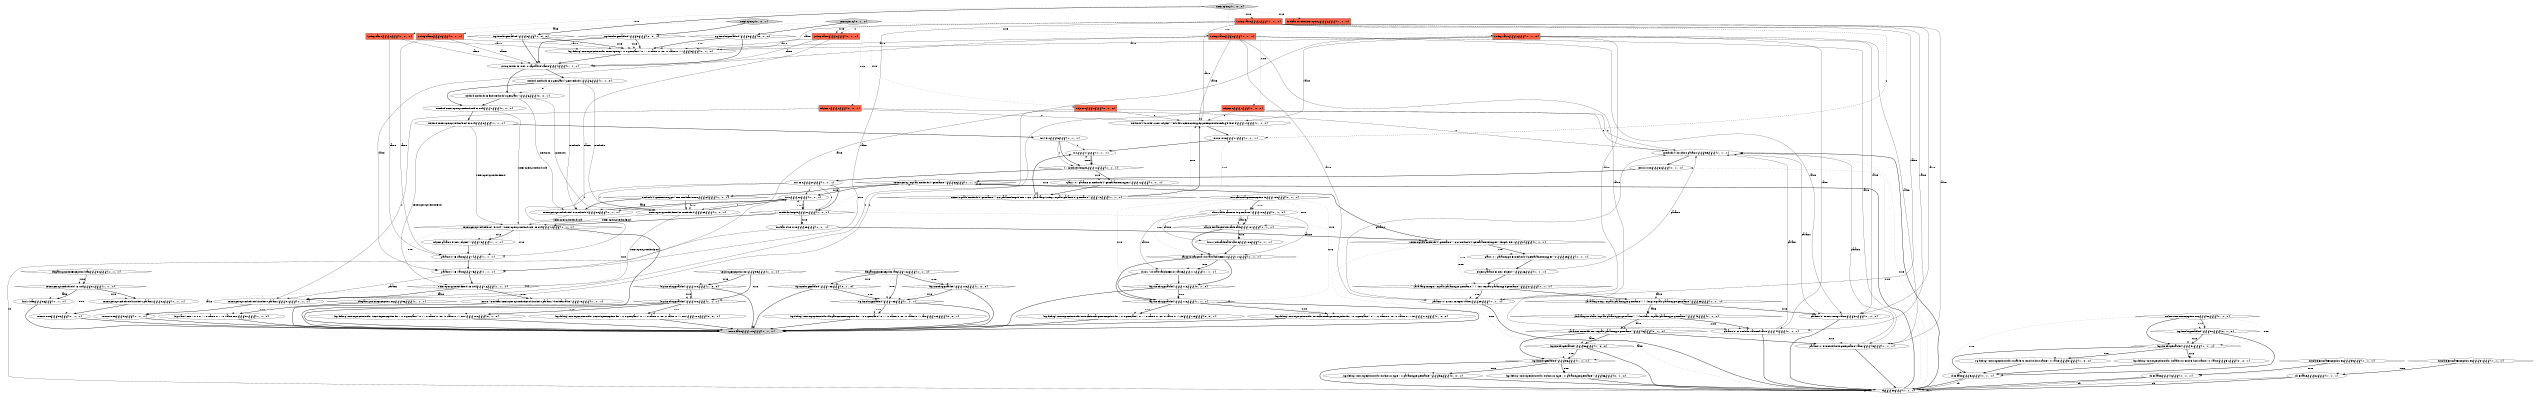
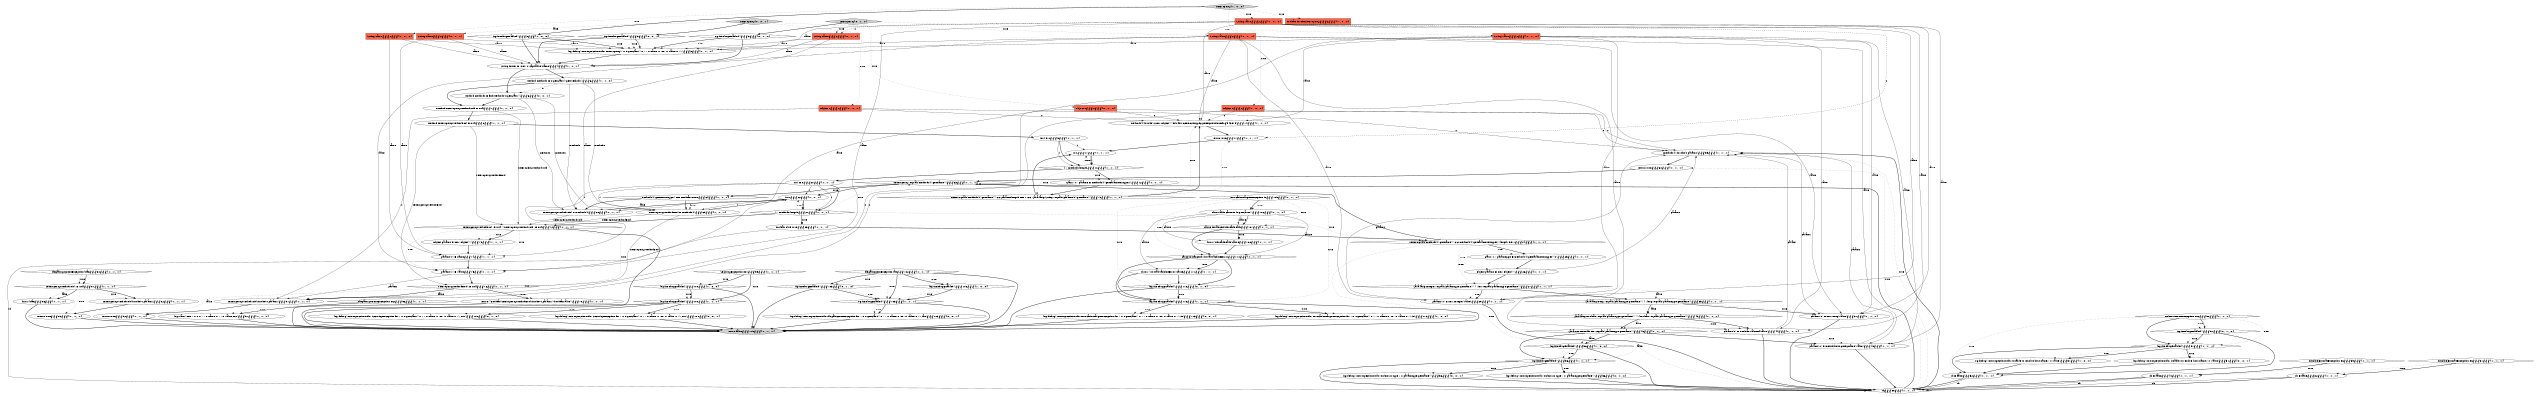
(962, 325) -> (981, 325)
